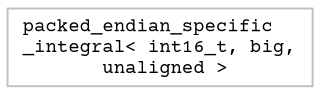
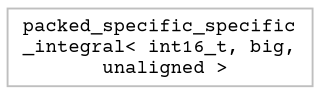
(160, 47) -> (160, 47)
